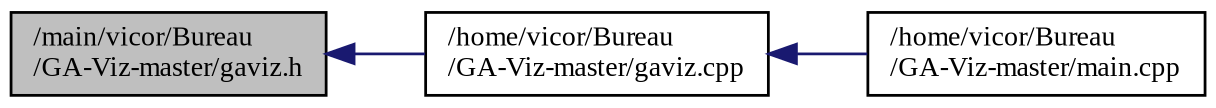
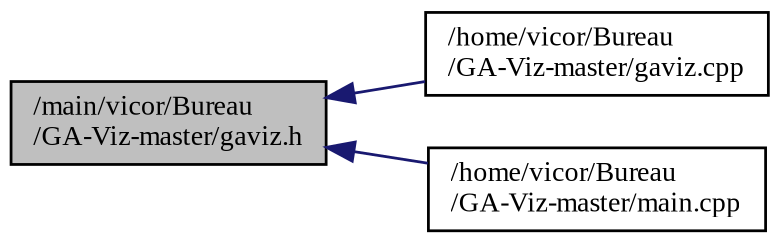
(832, 54) -> (391, 157)
